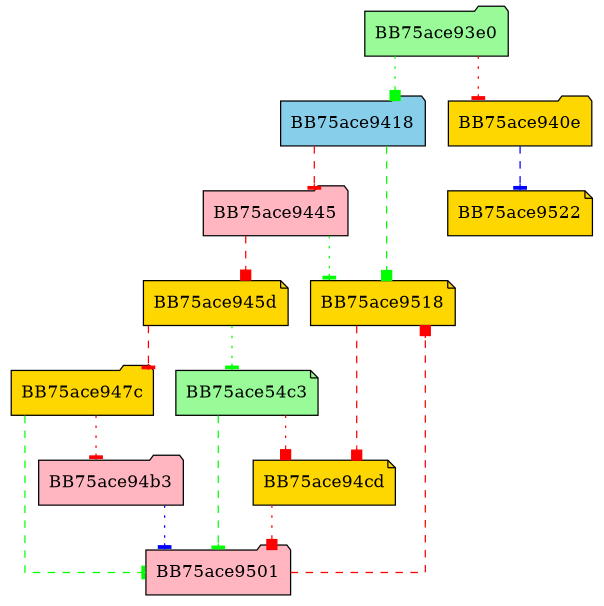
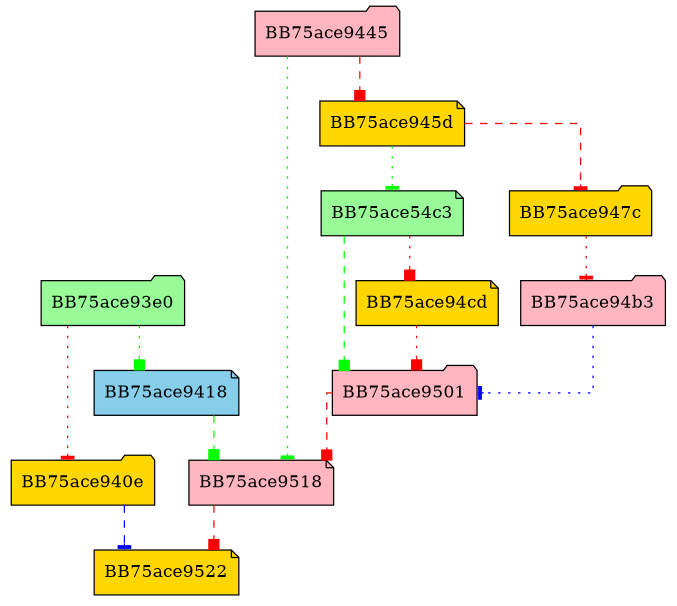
(353, 123) -> (167, 393)
(314, 165) -> none
(383, 303) -> (261, 483)
(357, 387) -> (214, 521)
(218, 480) -> (344, 297)
(25, 551) -> none
